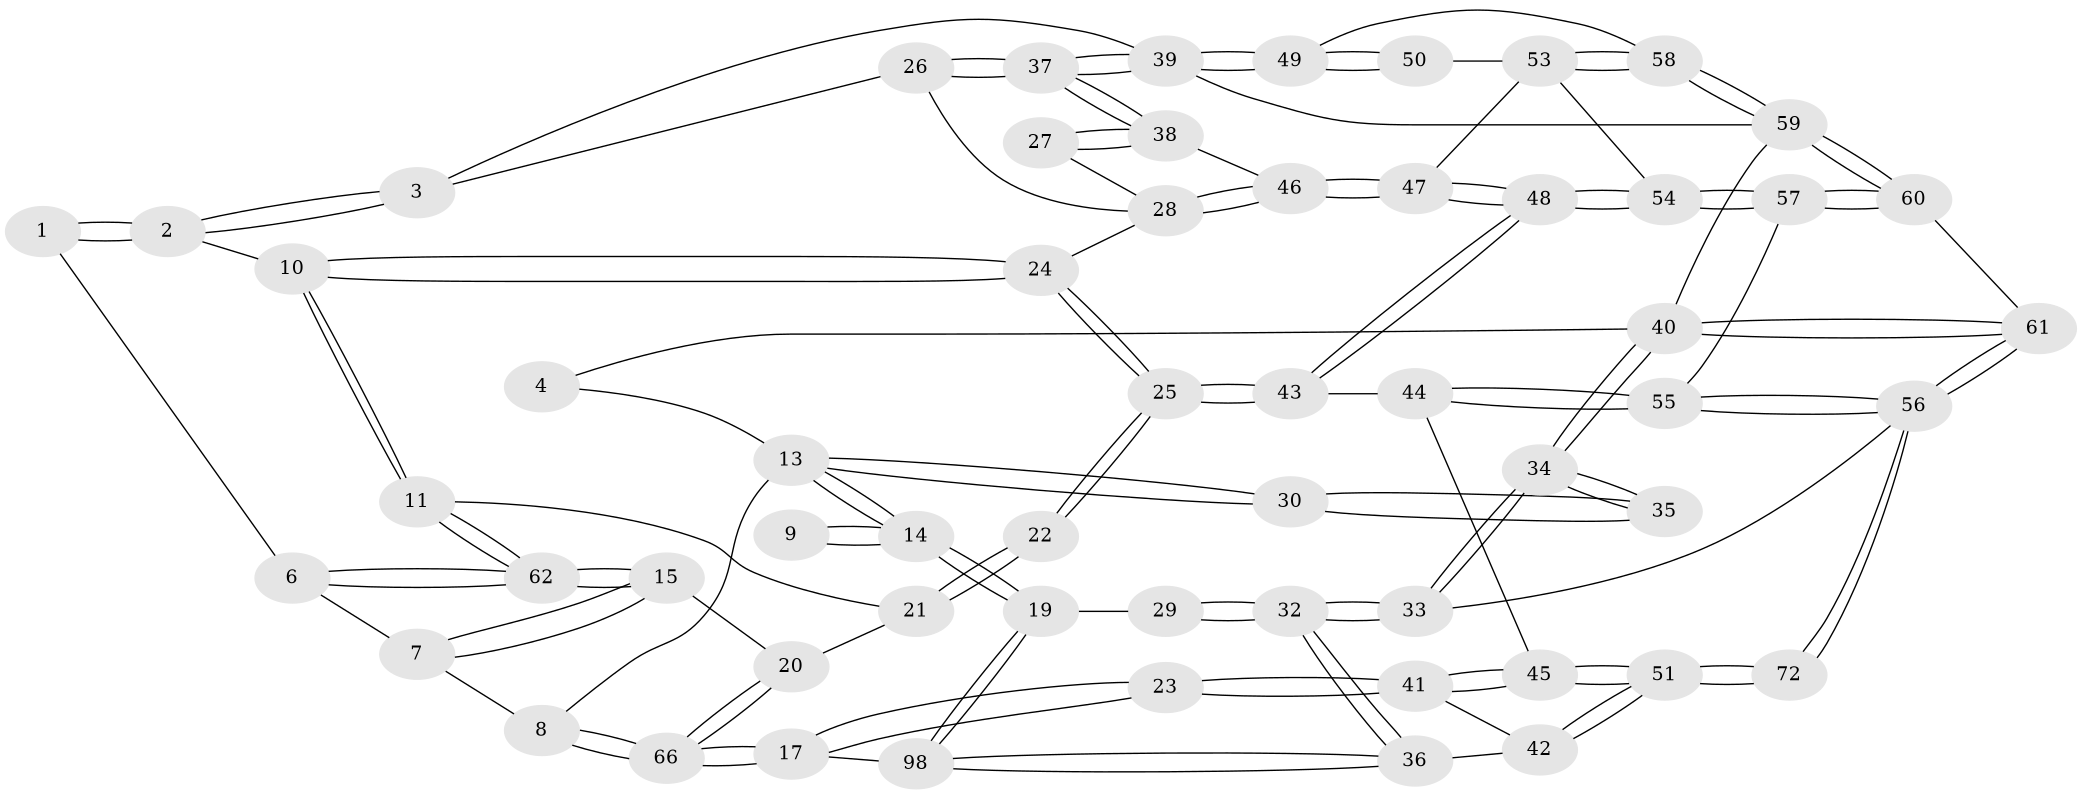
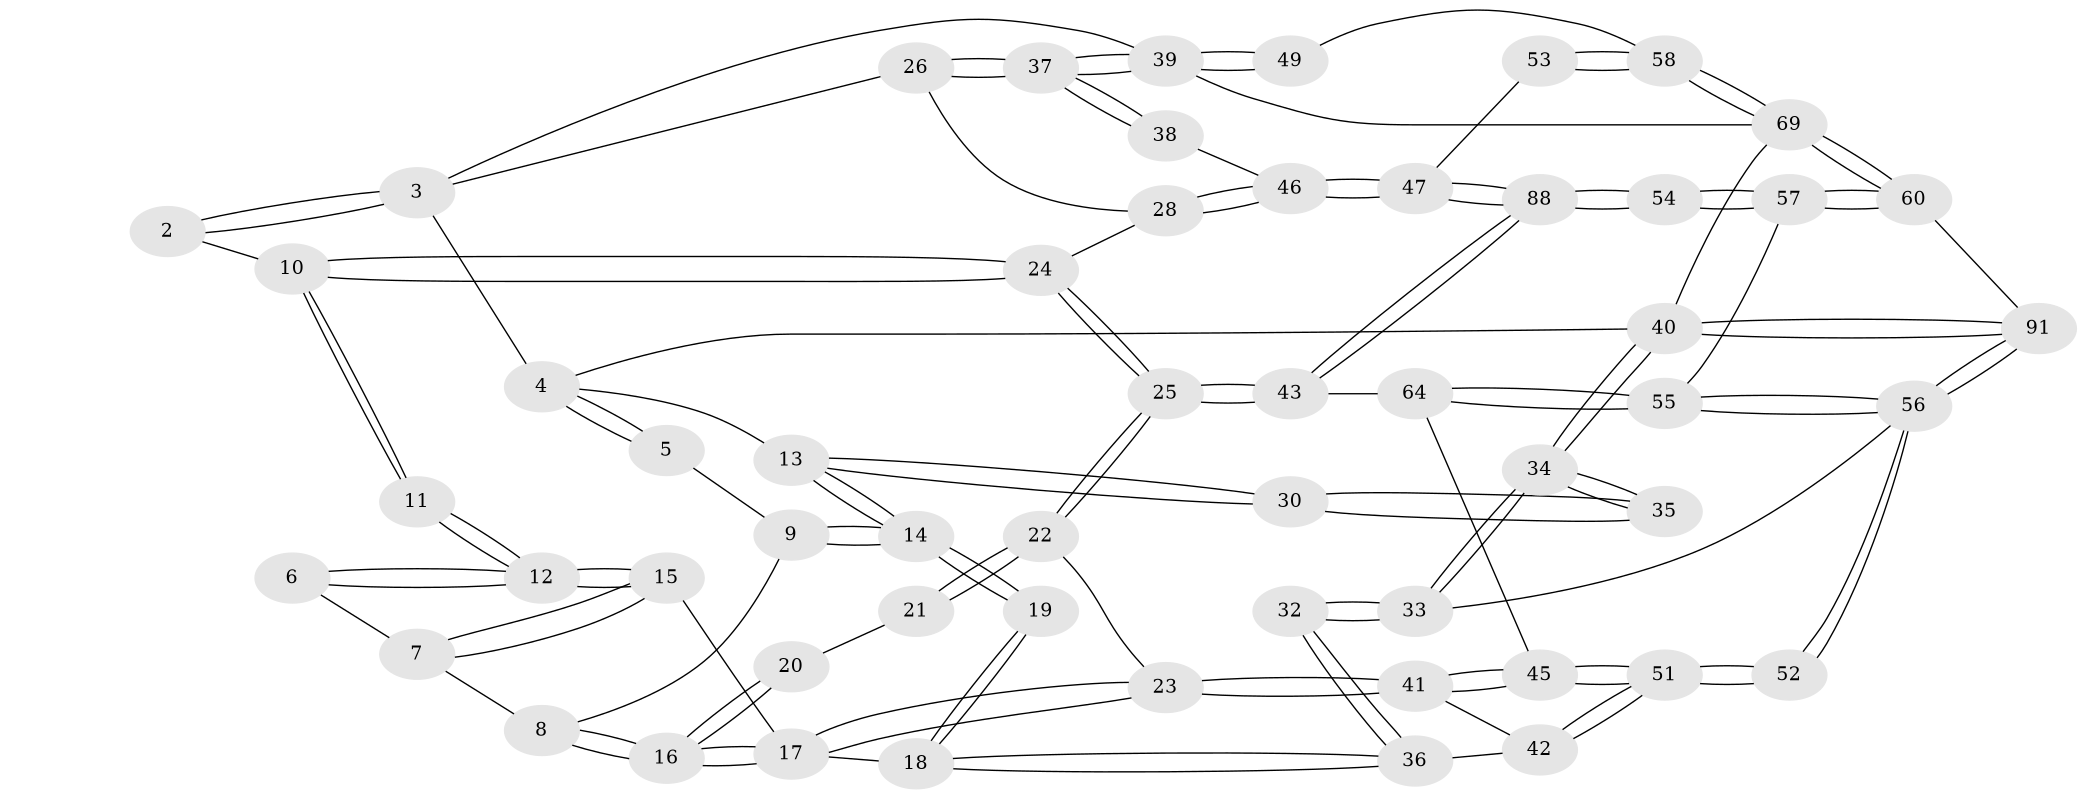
(1415, 61) -> none
(1789, 125) -> (1789, 125)
(1607, 135) -> none
(1041, 143) -> none
(1540, 200) -> (1540, 200)
(43, 232) -> none
none -> (480, 290)
(2039, 329) -> (2039, 329)
(1415, 394) -> (1415, 394)
none -> (667, 451)
(674, 531) -> none
(542, 578) -> (542, 578)
(1166, 611) -> none
none -> (1104, 612)
(698, 622) -> (699, 665)
(729, 622) -> (728, 667)
(1789, 675) -> (1789, 675)
(667, 758) -> (667, 758)
(916, 764) -> (916, 764)
